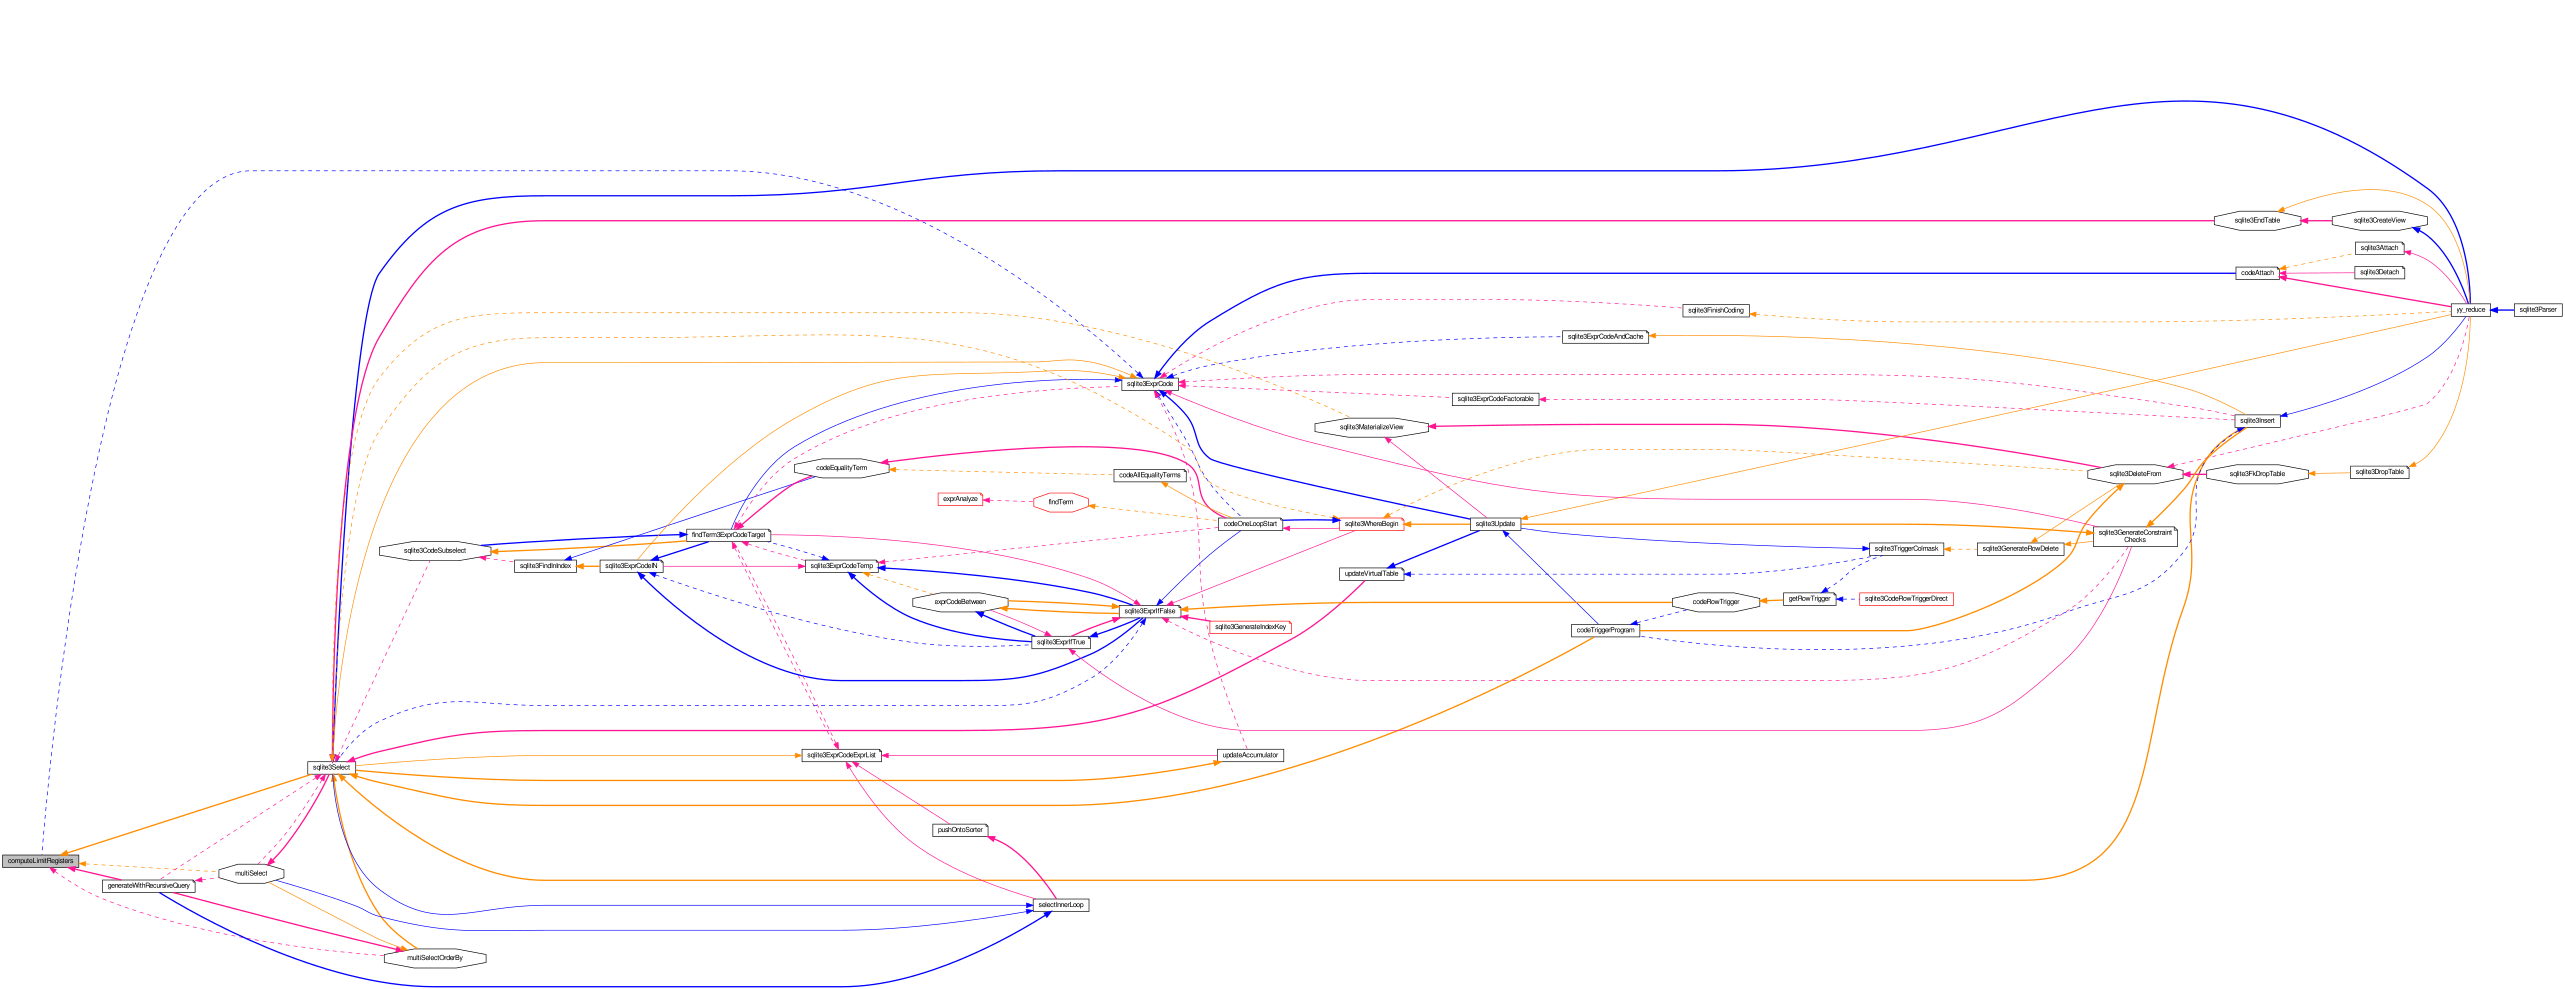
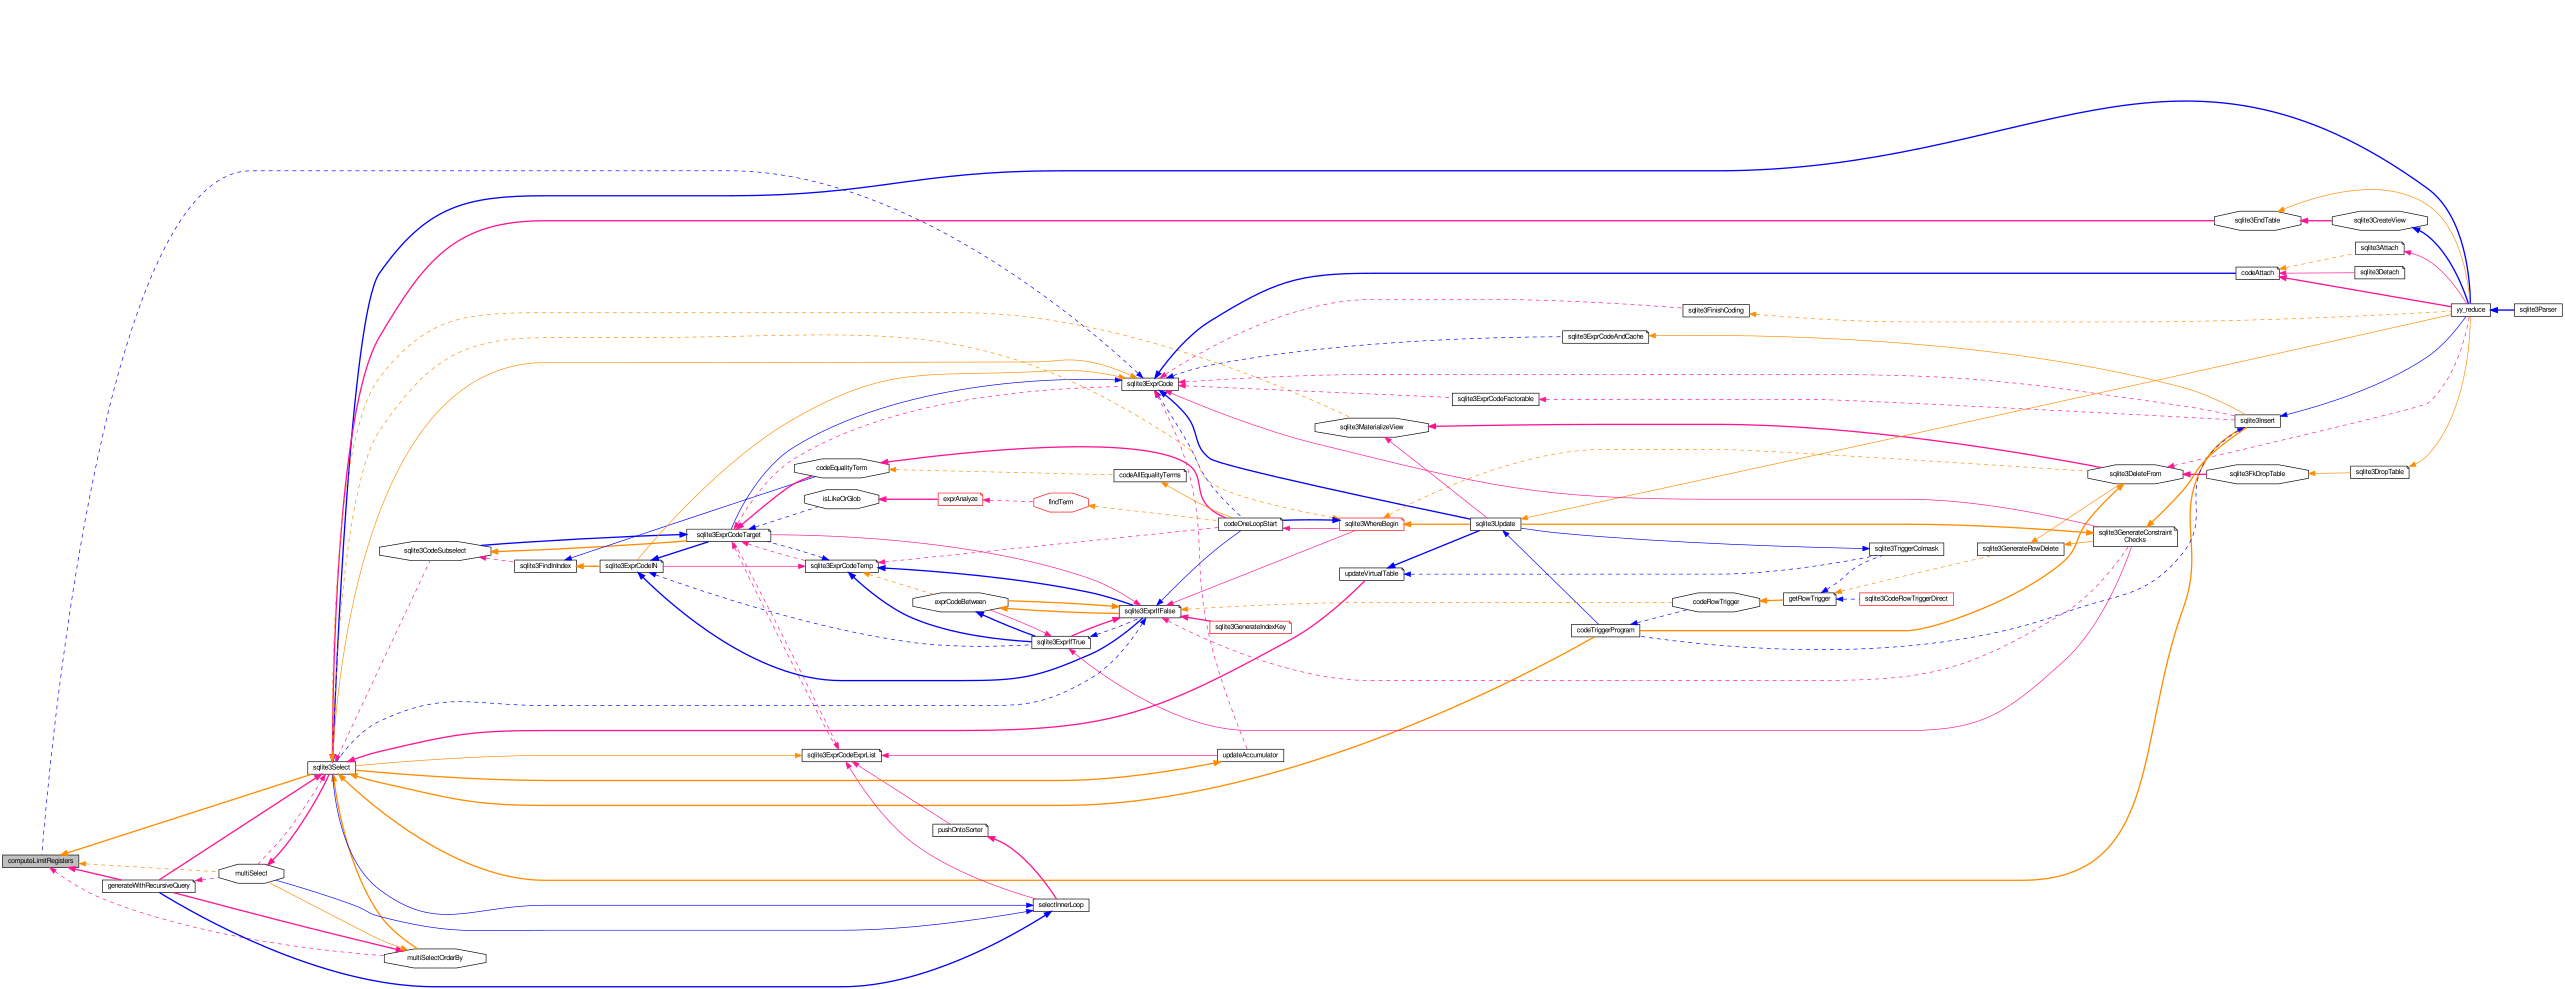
none -> (842, 499)
(729, 535) -> (729, 535)
(1964, 549) -> (1917, 573)
(1430, 602) -> (1430, 602)
(1119, 627) -> (1119, 627)
(238, 829) -> (238, 829)
